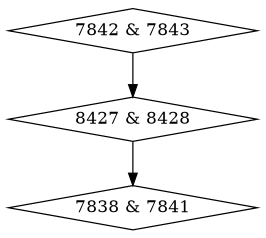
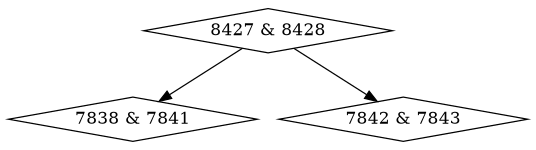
(133, 69) -> (330, 72)
